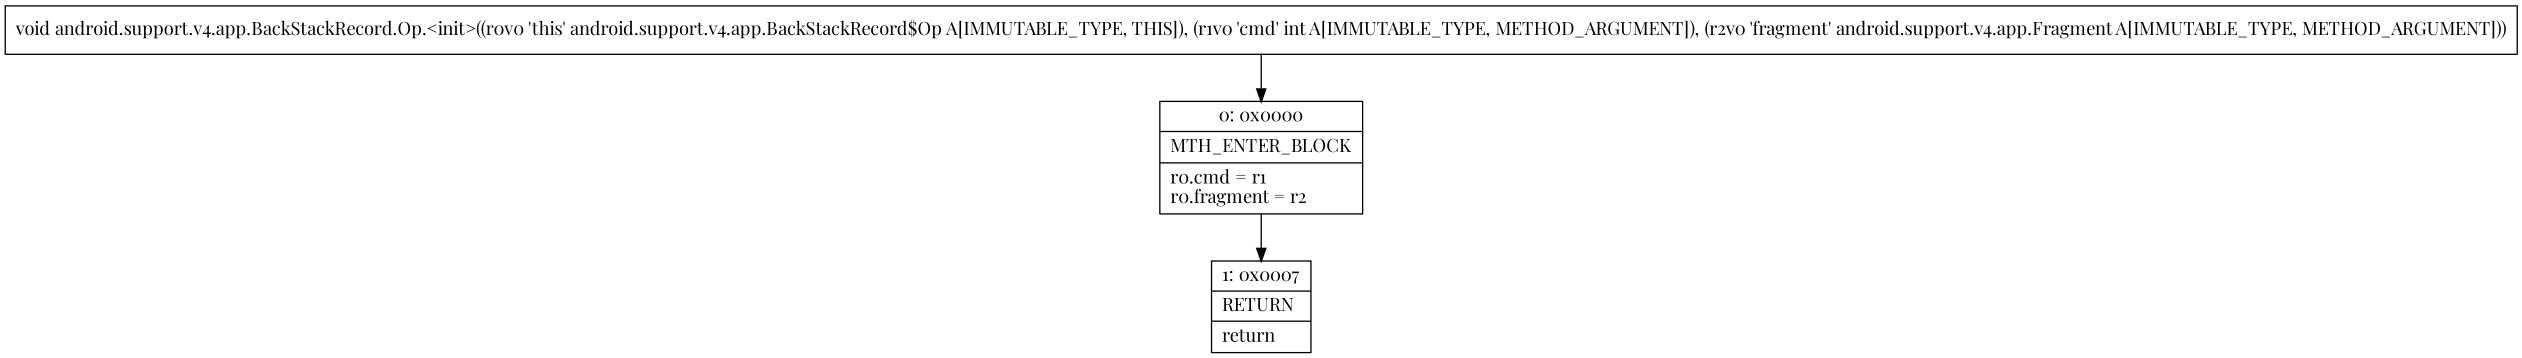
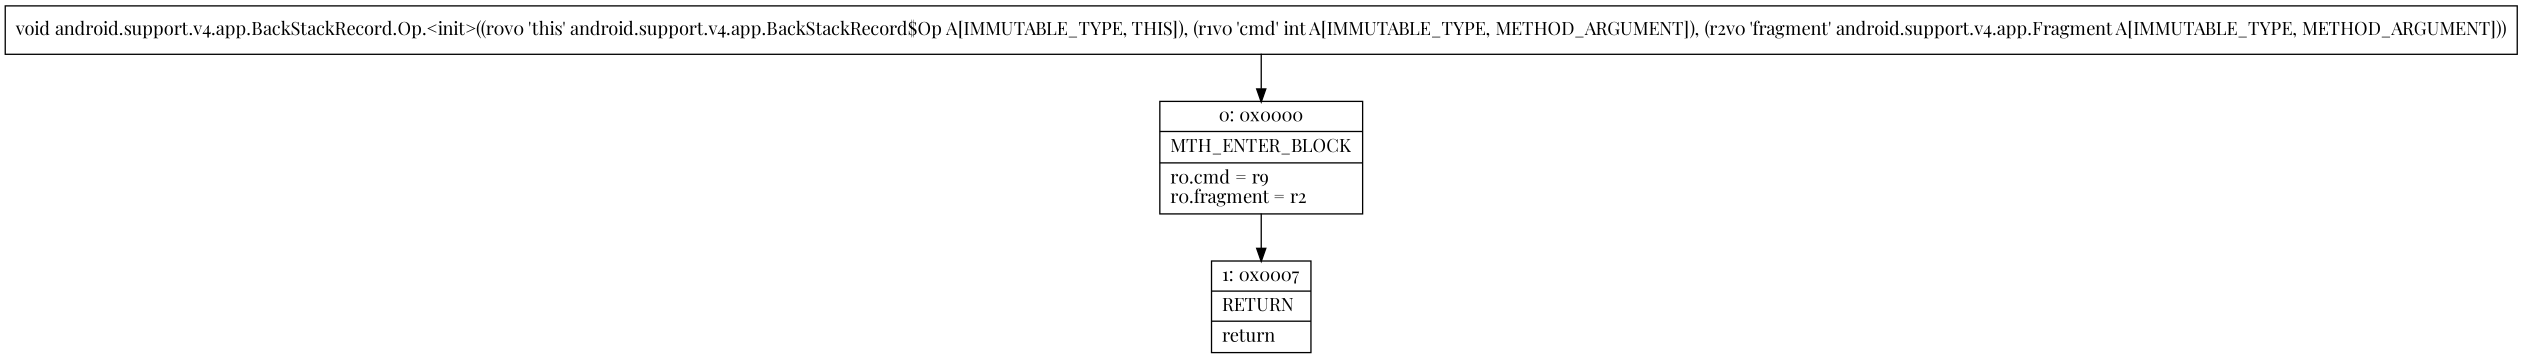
(1219, 178) -> (1220, 178)
